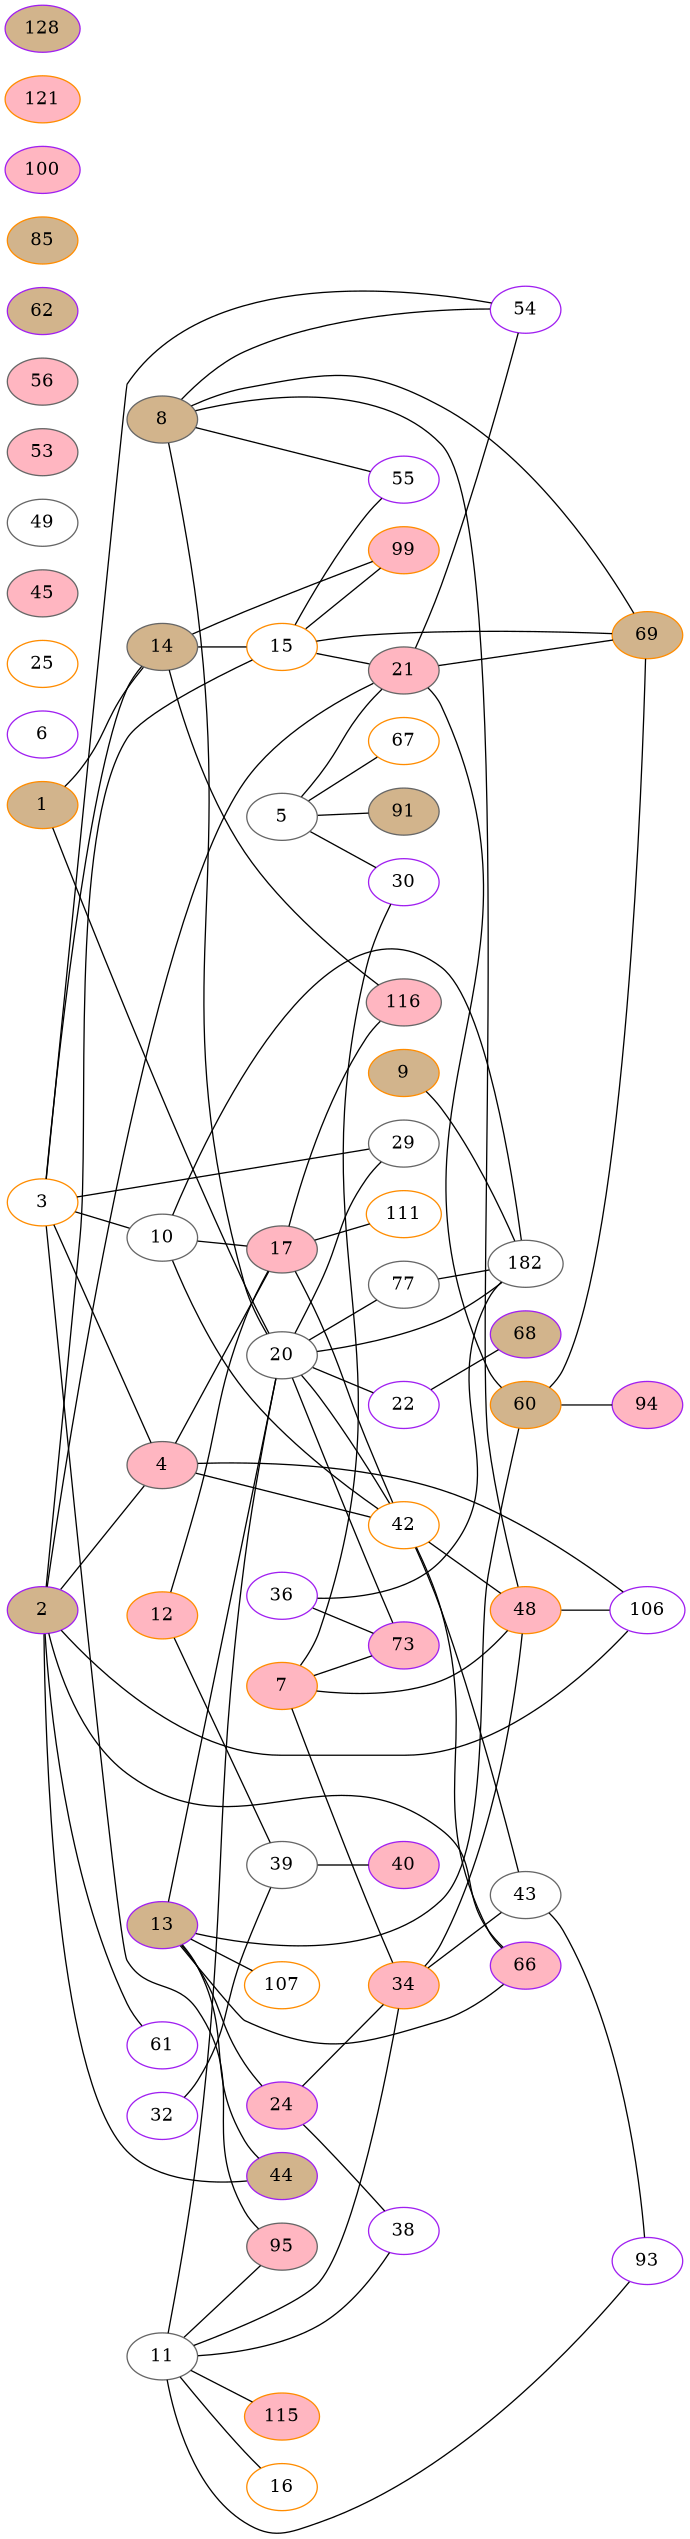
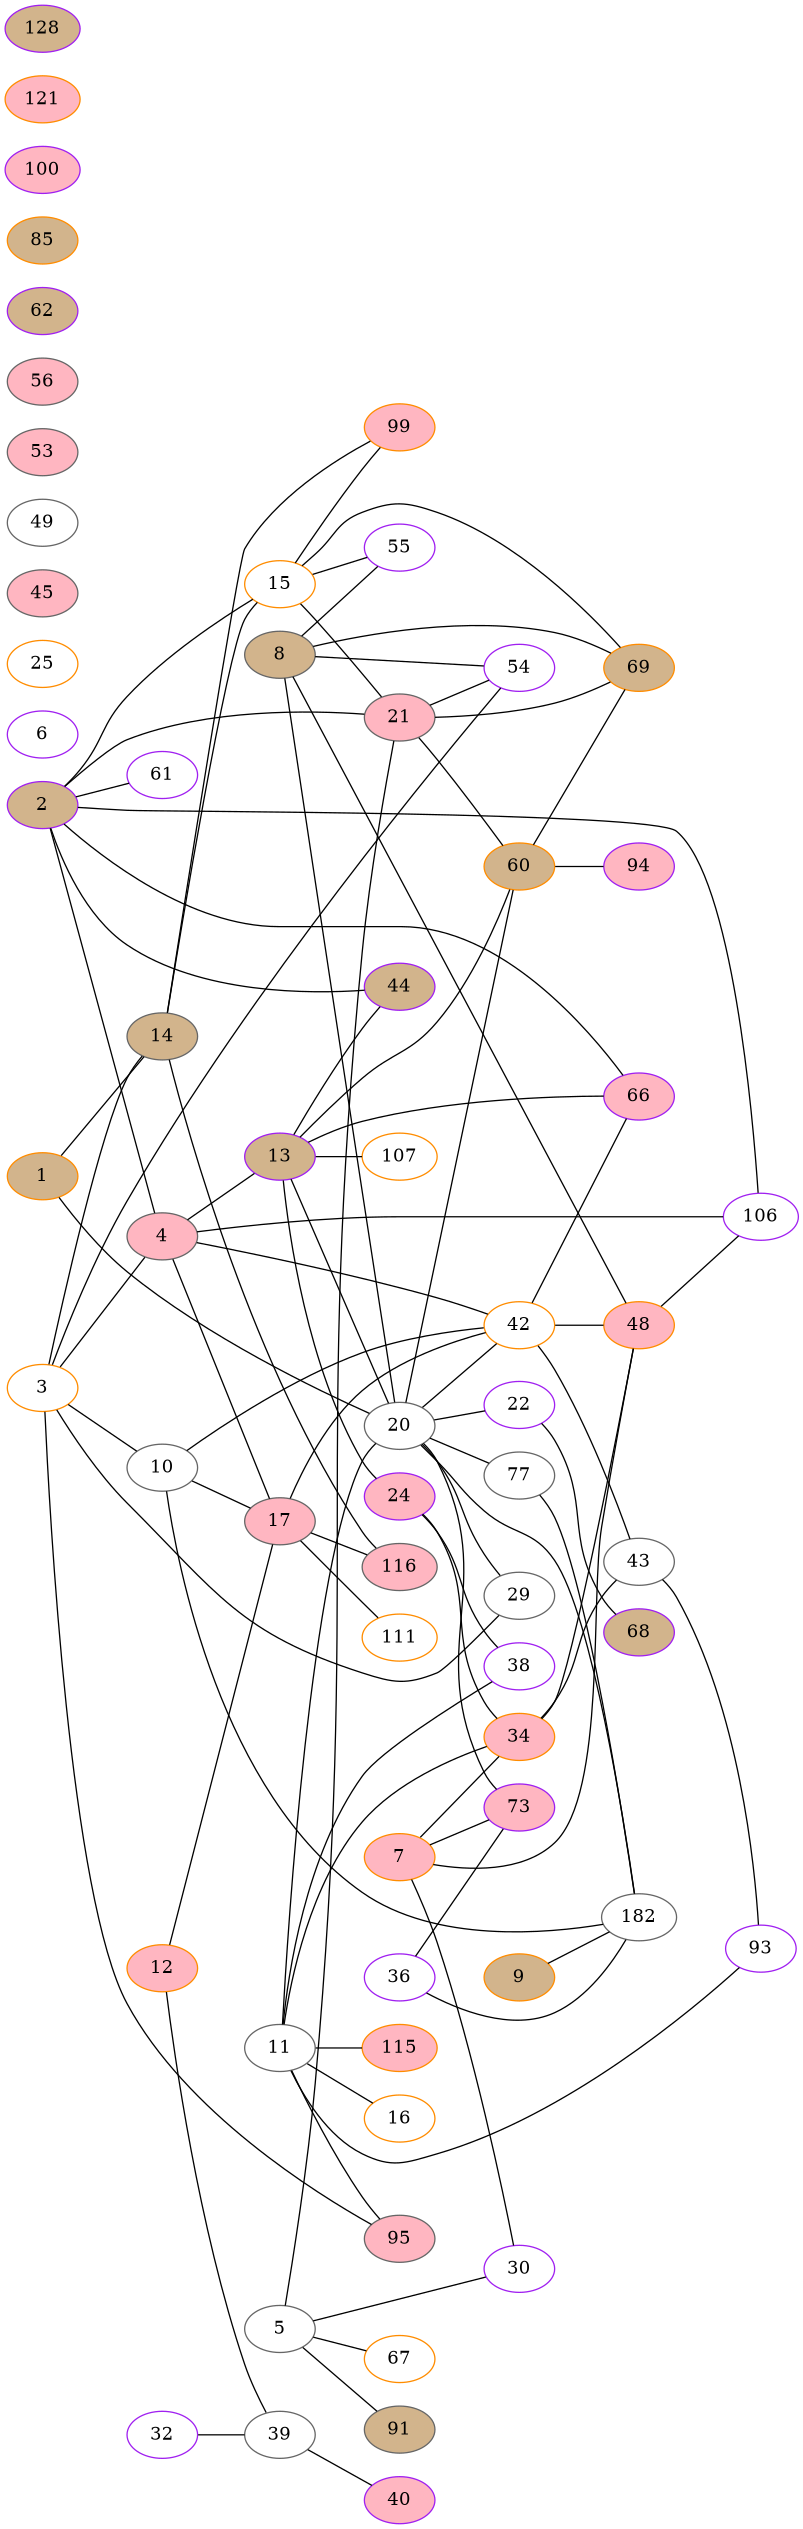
none -> (460, 1146)
none -> (221, 1197)
